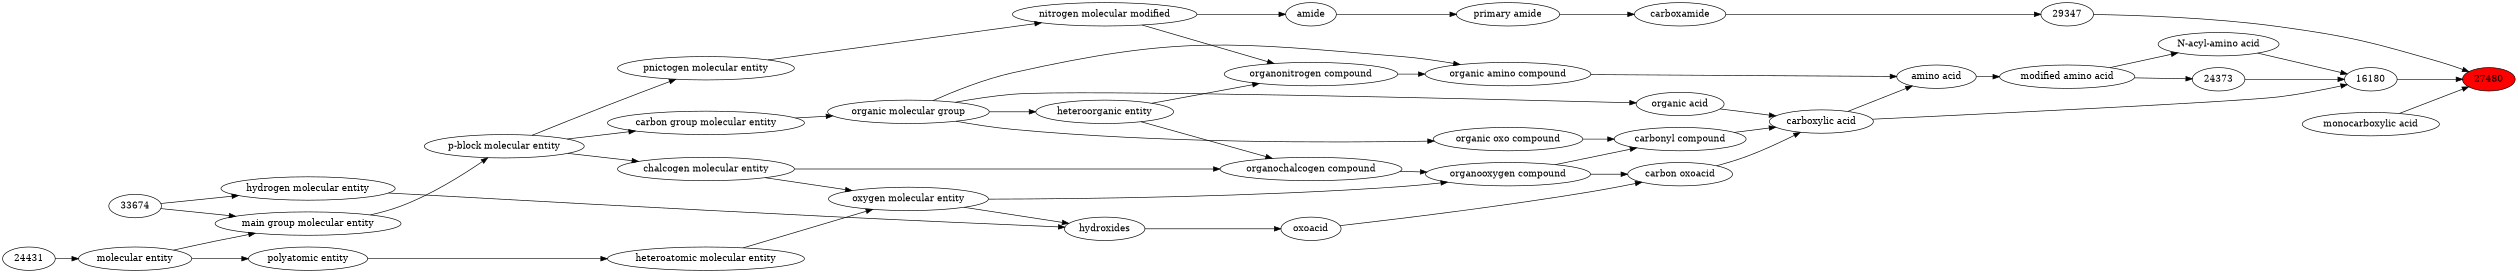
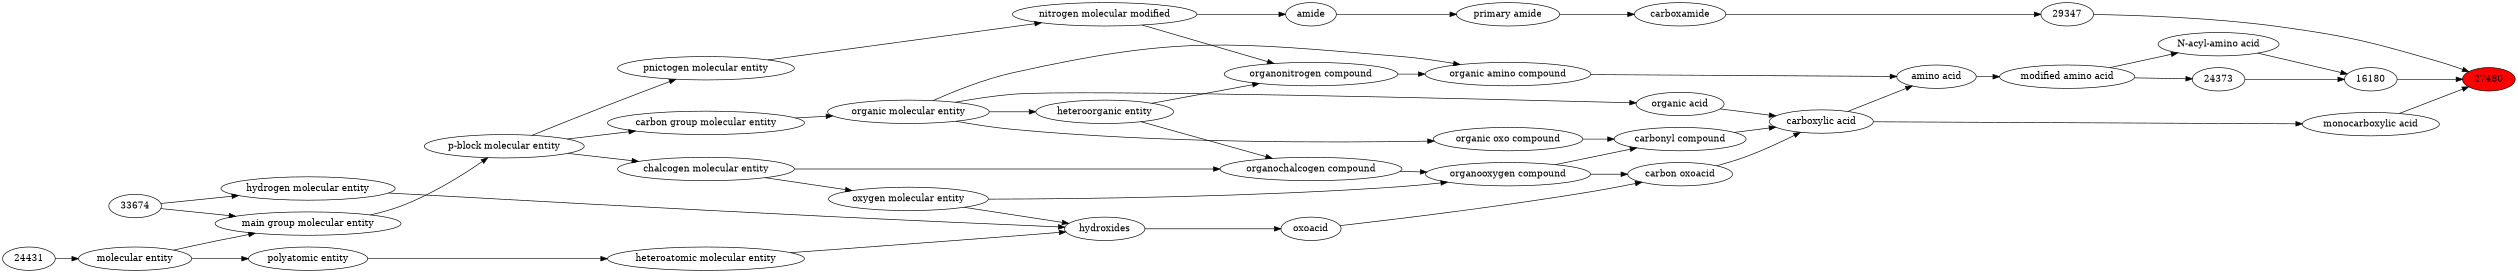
(2107, 108) -> (2085, 123)
(908, 112) -> (908, 112)
(805, 230) -> (925, 243)
